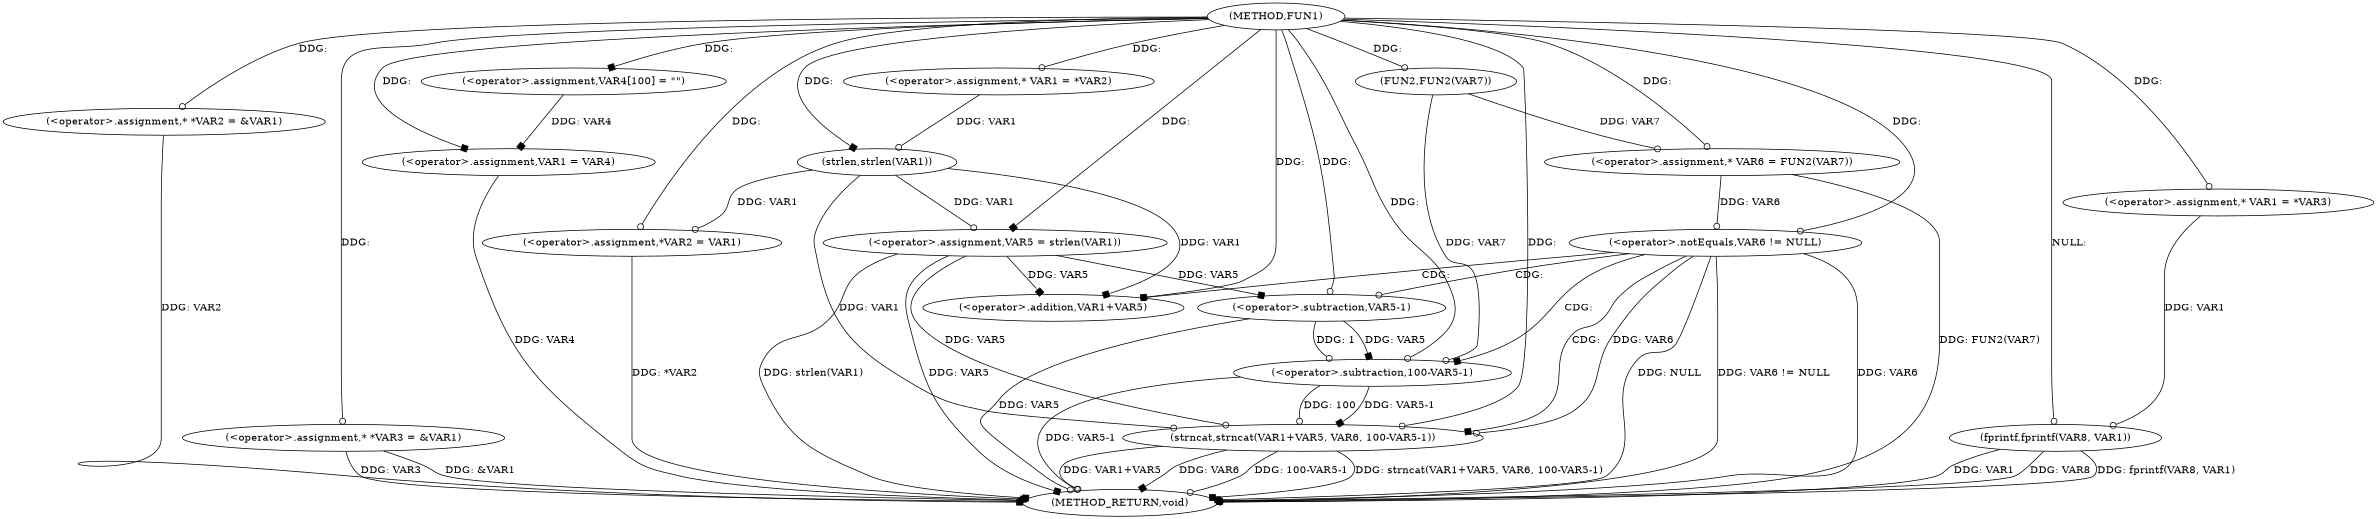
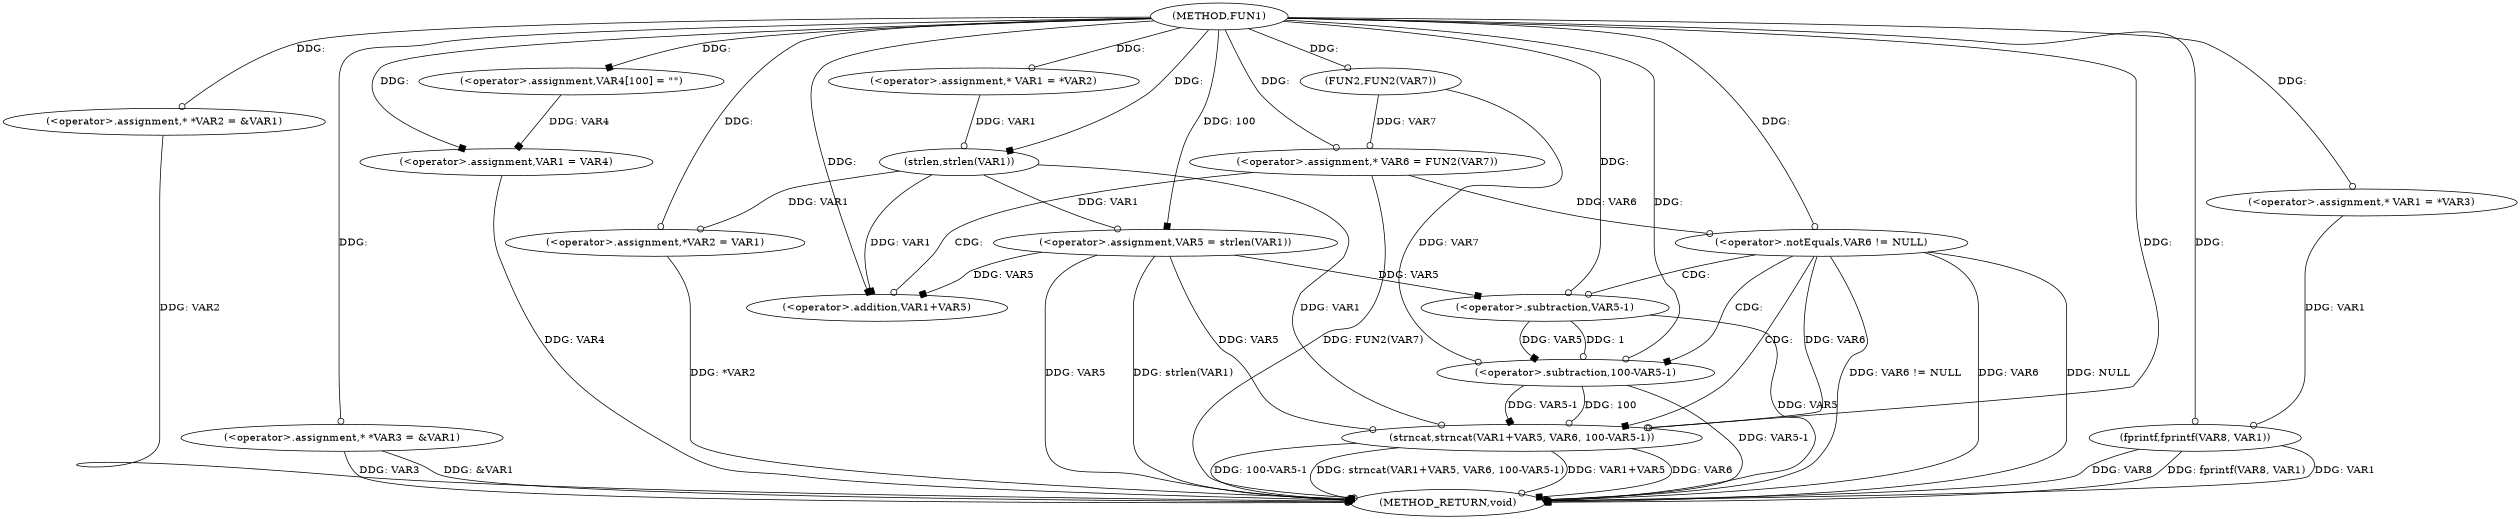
(1178, 122) -> (1230, 122)
(2071, 243) -> (2211, 243)
(1380, 274) -> (1060, 199)
